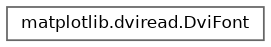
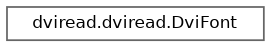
(135, 24) -> (135, 24)
